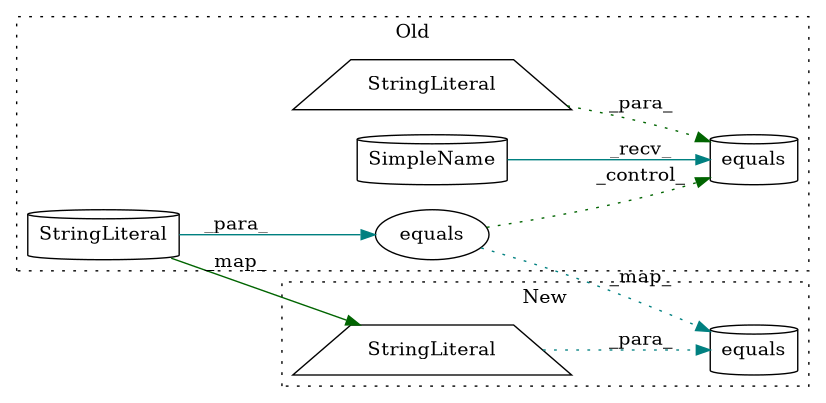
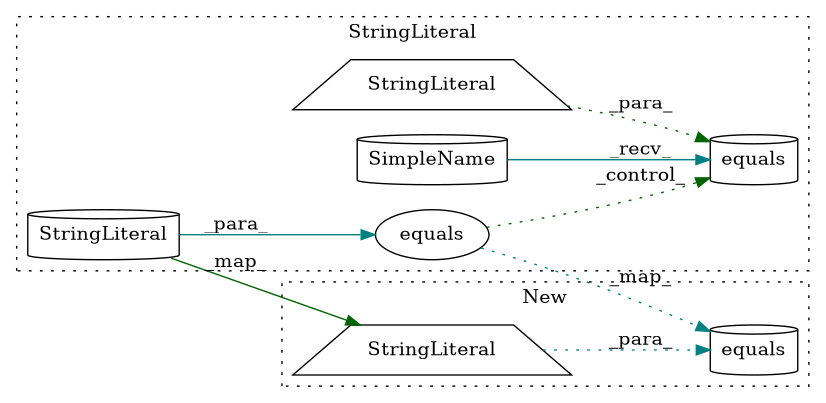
(413, 33) -> (413, 33)
